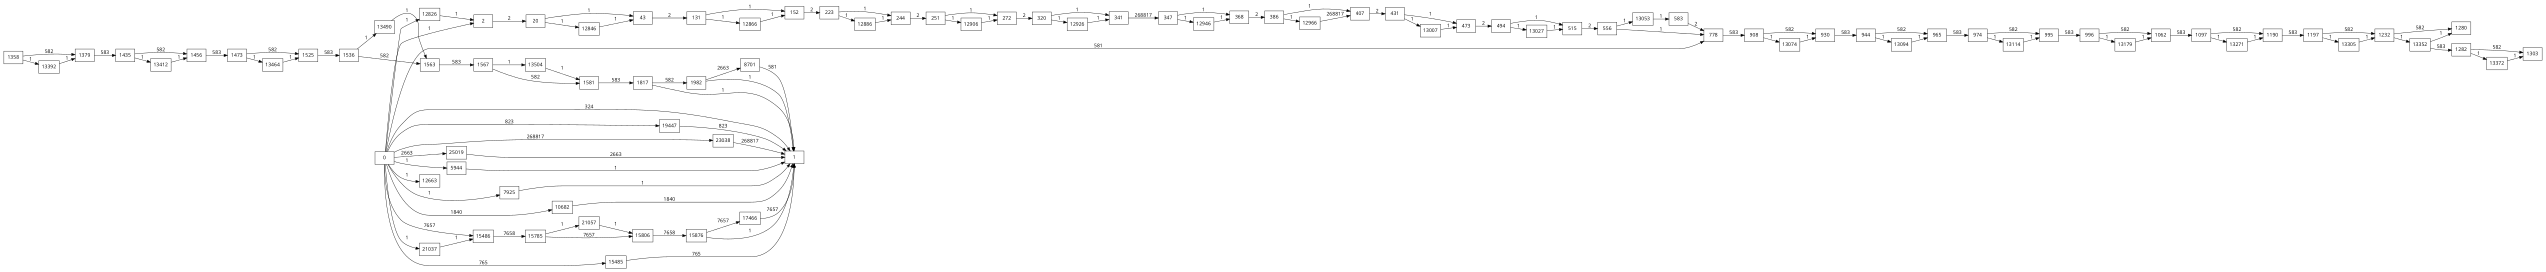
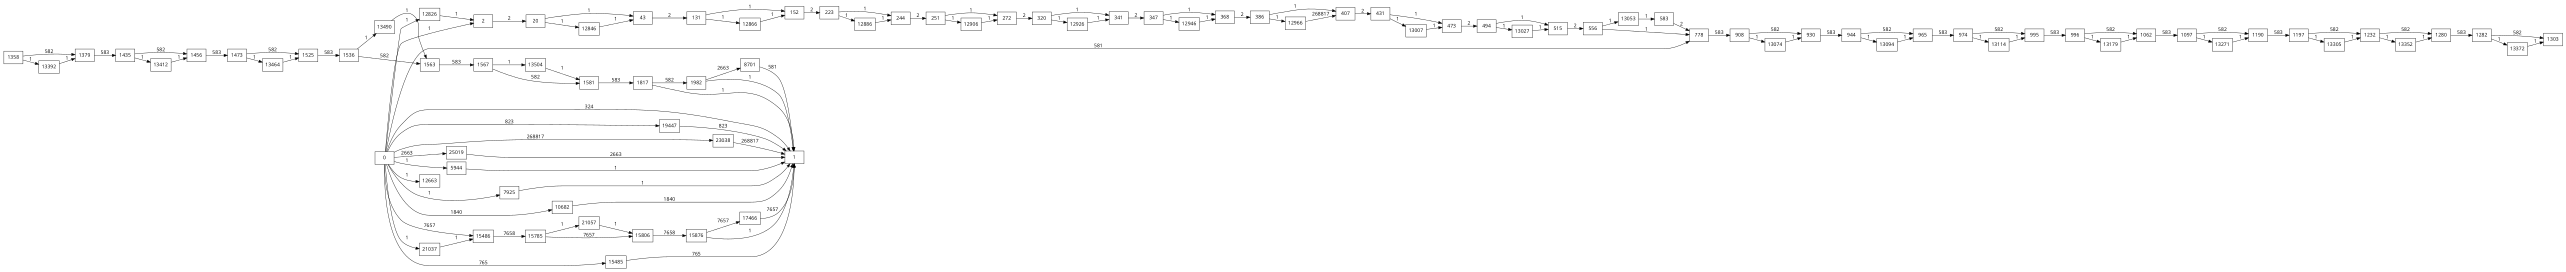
(1143, 15) -> (1136, 15)
(2439, 50) -> (2460, 35)
